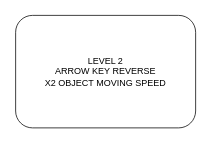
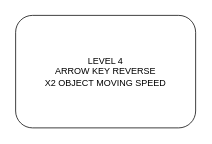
(105, 72) -> (105, 72)
